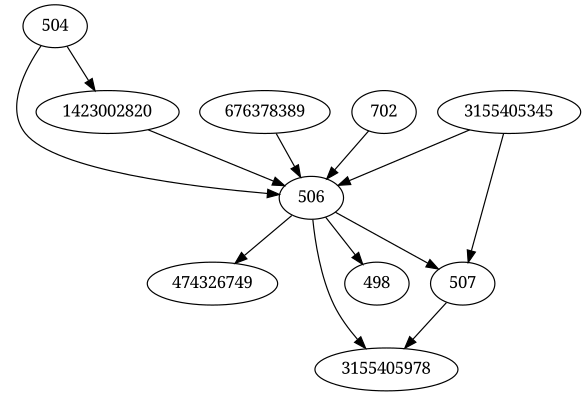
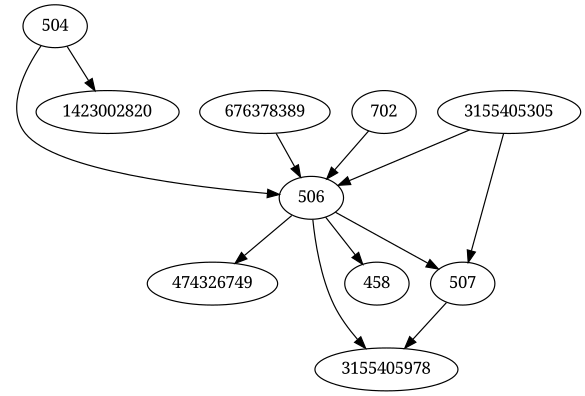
(509, 112) -> (509, 112)
(211, 155) -> none
(377, 284) -> (377, 284)
